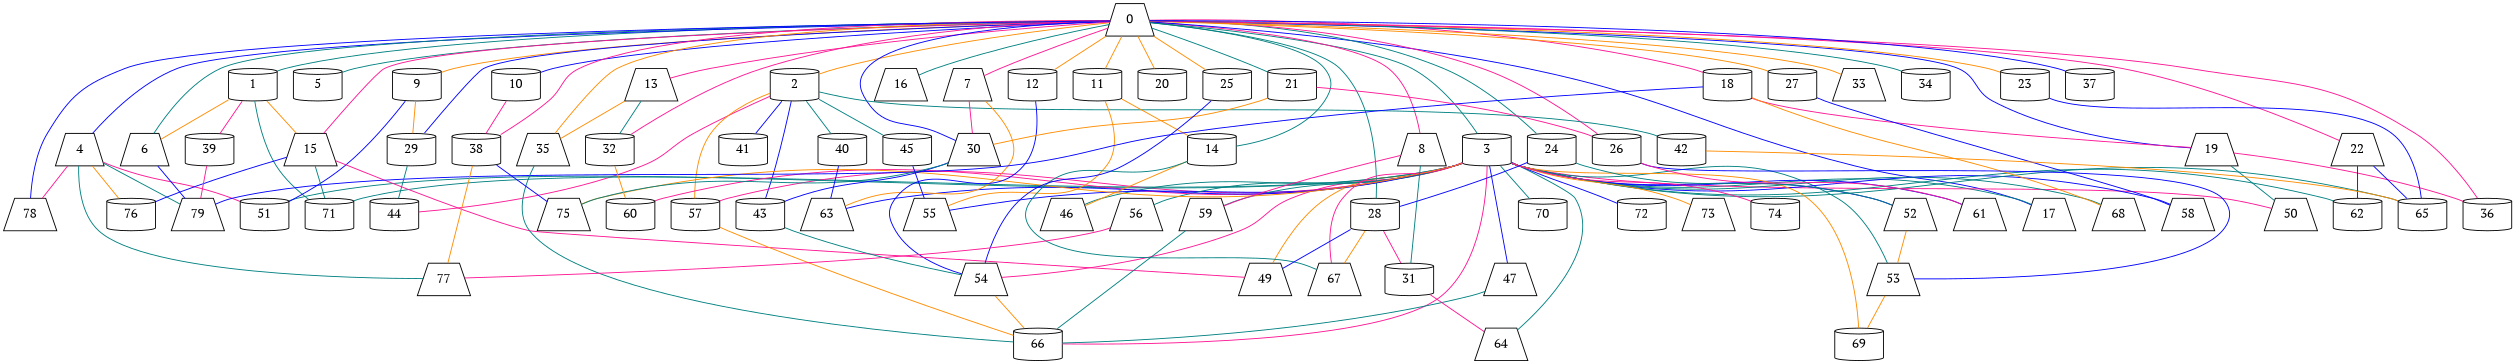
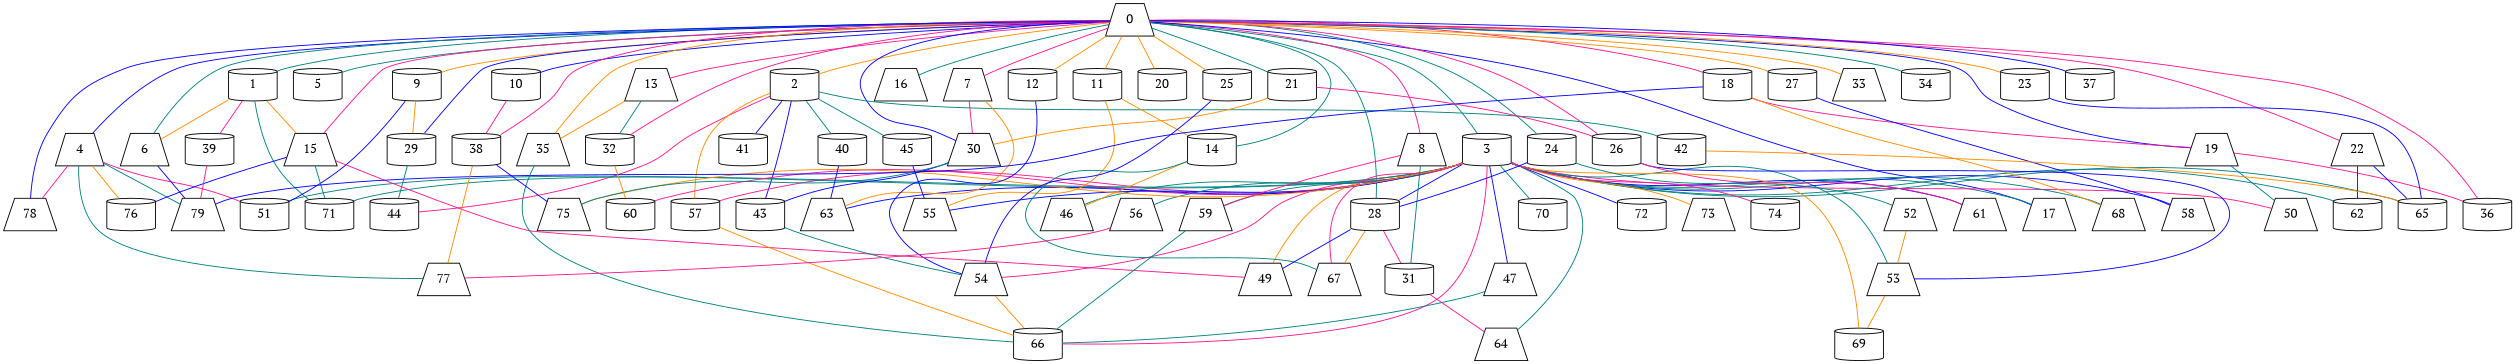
(1702, 184) -> (1431, 182)
